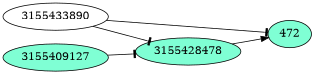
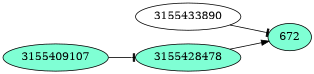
(120, 34) -> none
(290, 34) -> (290, 37)
(56, 58) -> (56, 58)
